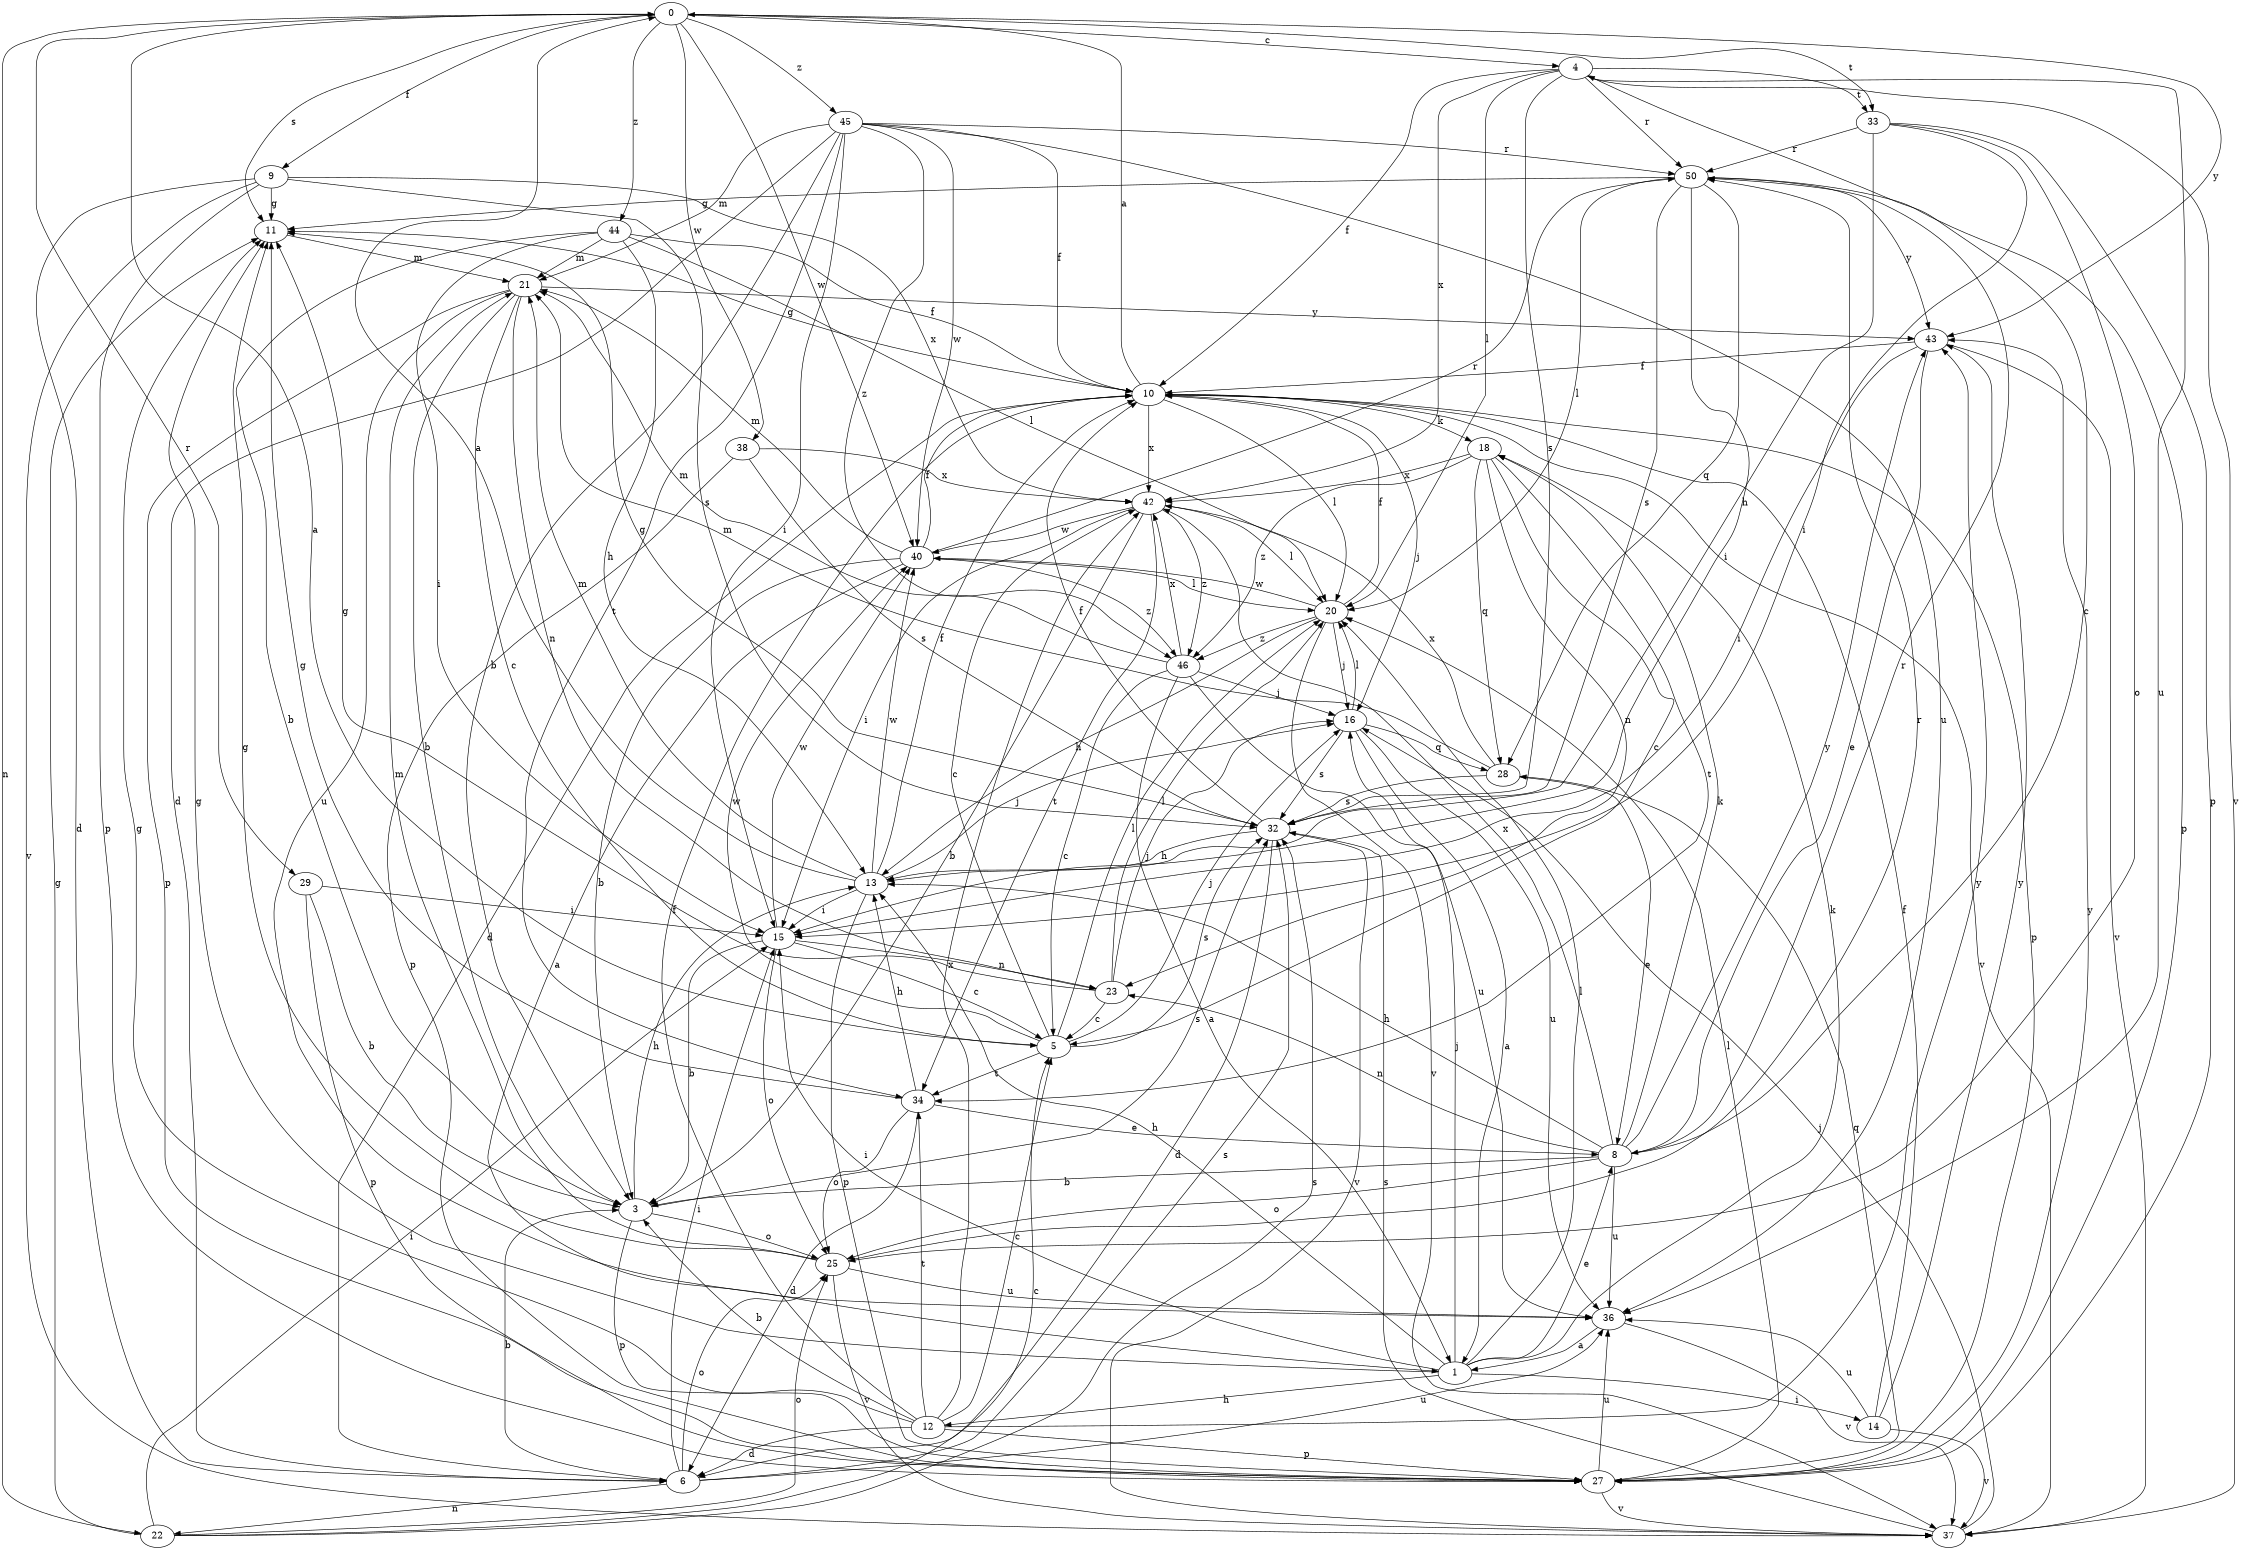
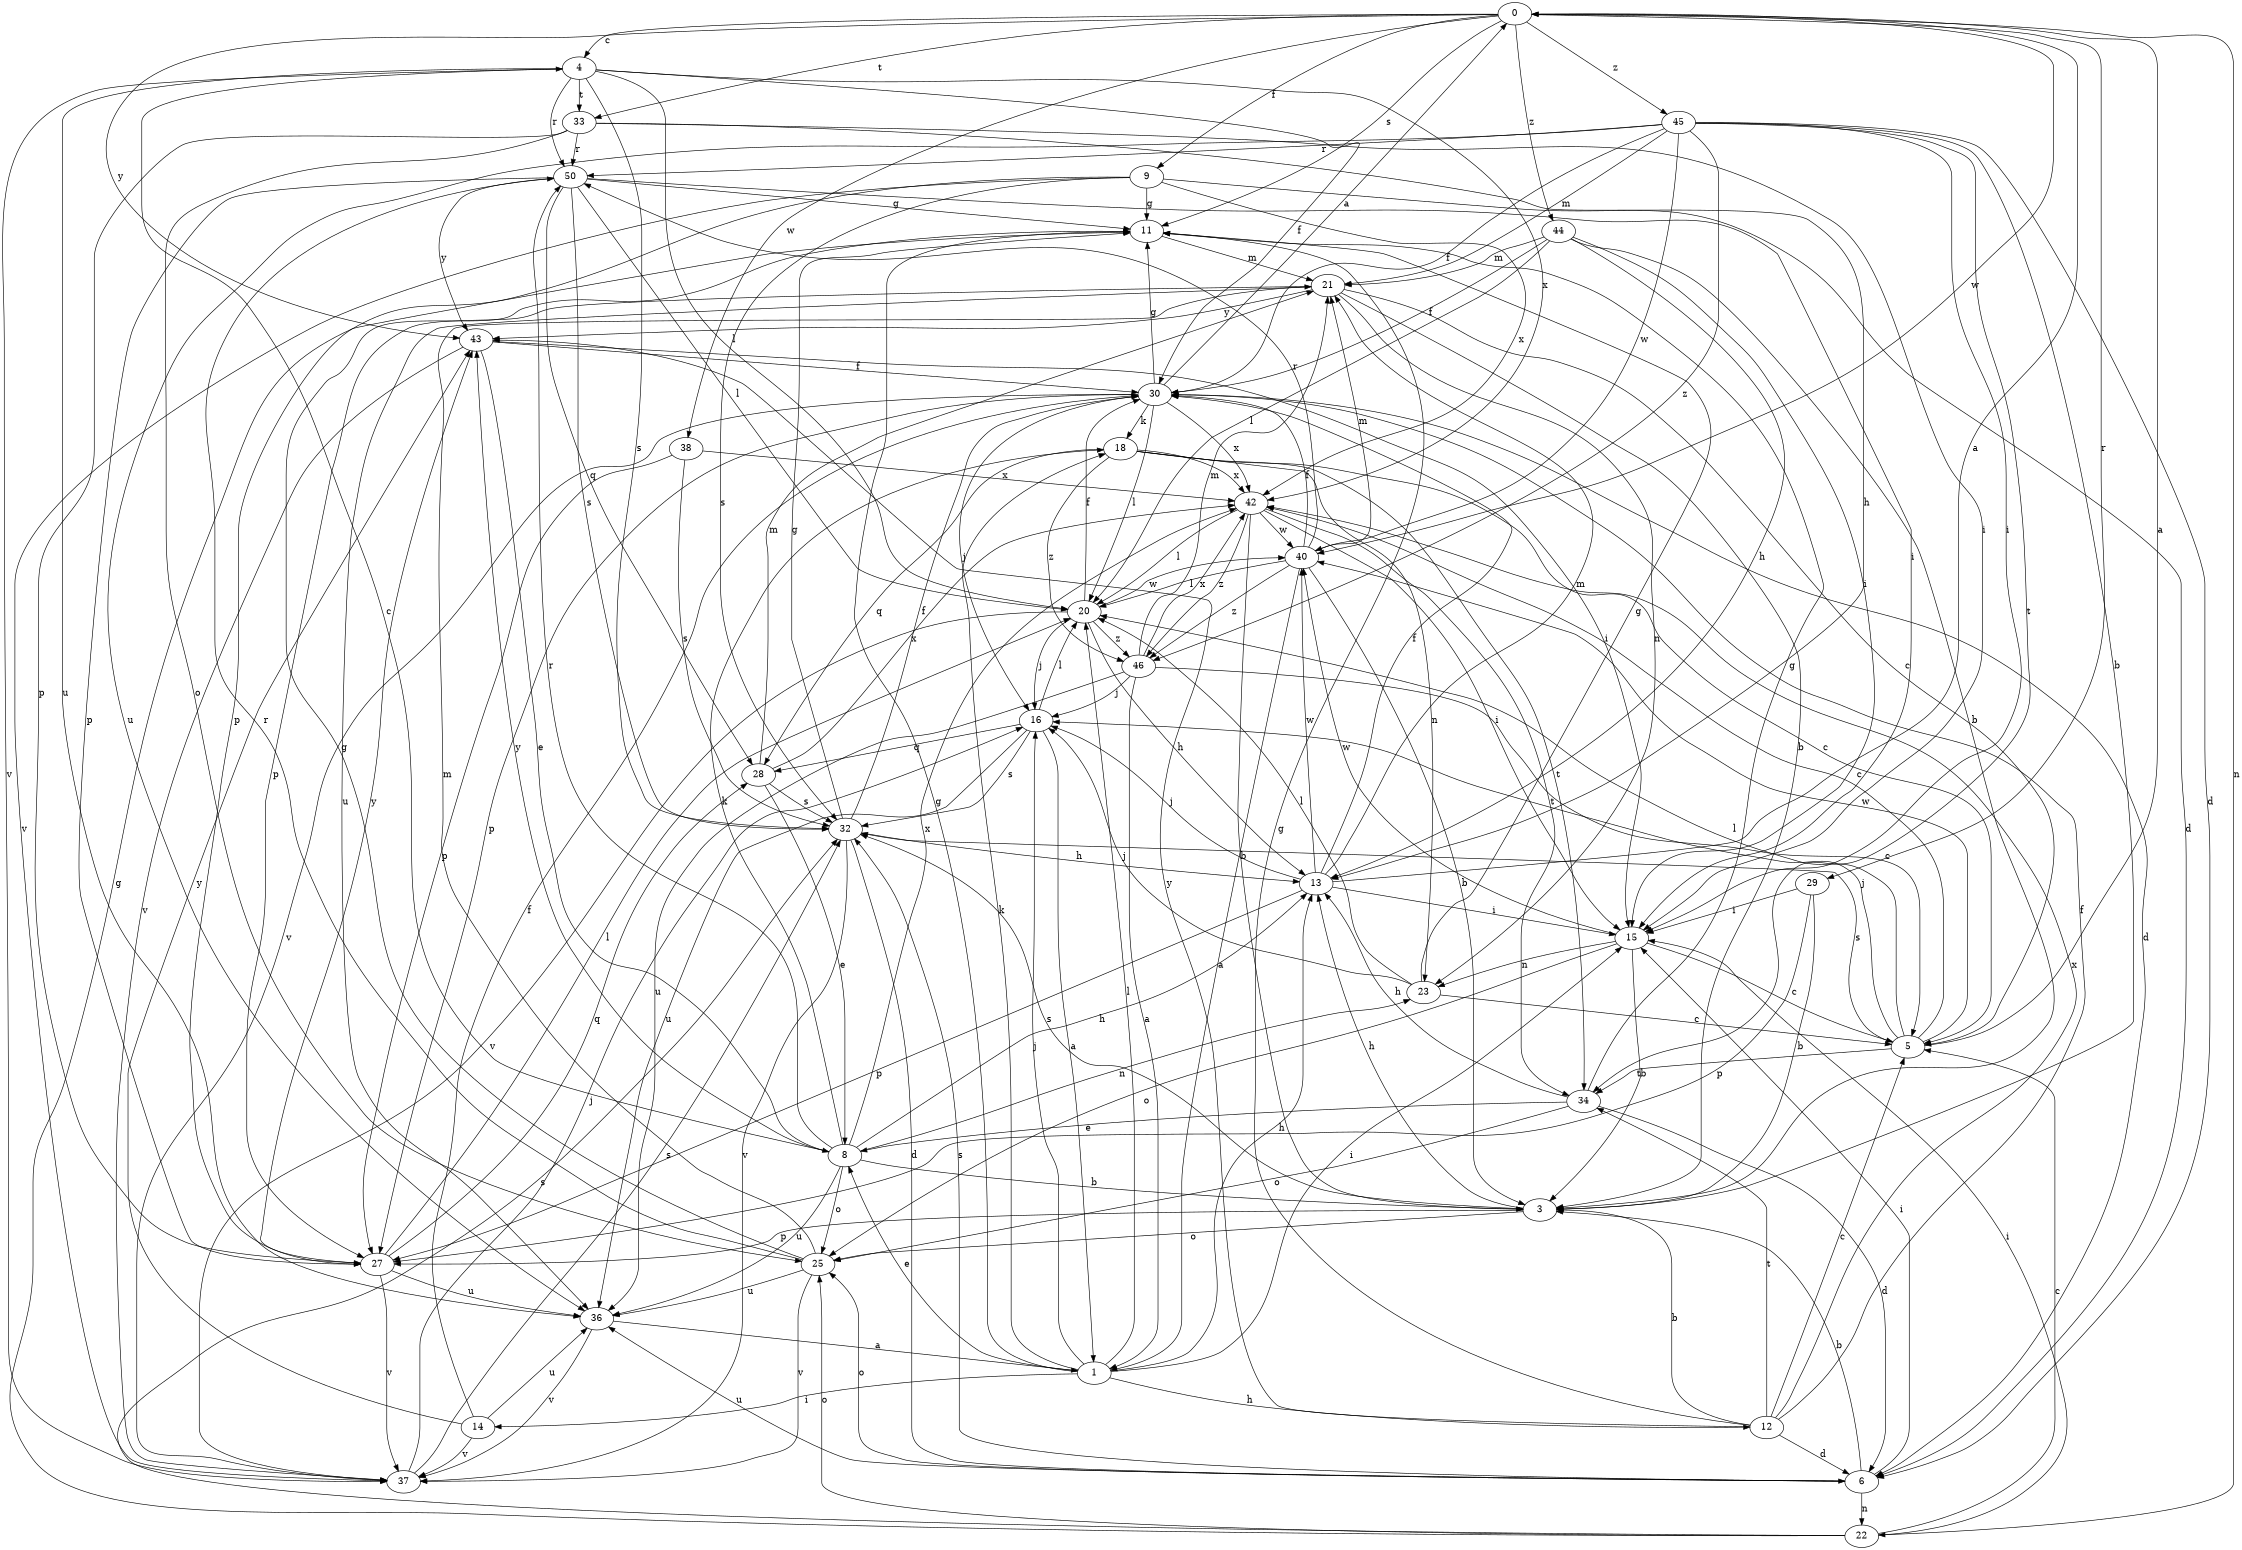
(1149, 394) -> (1155, 394)
(1260, 1454) -> none
